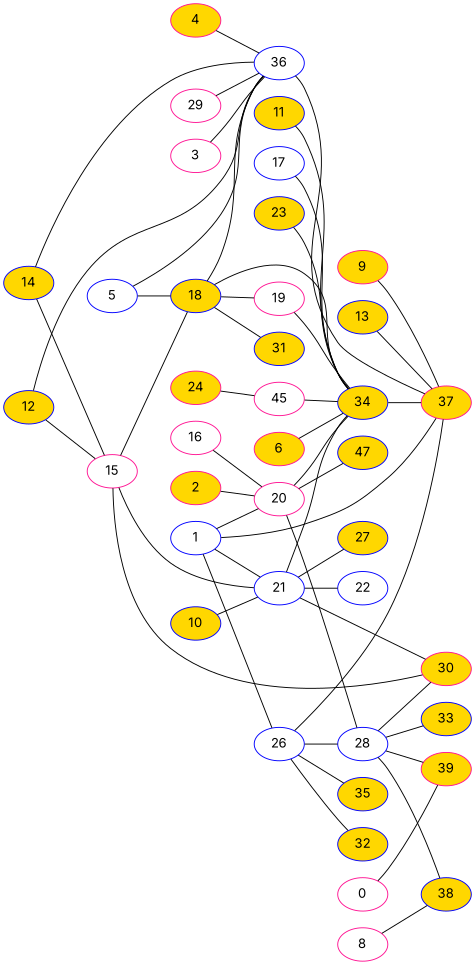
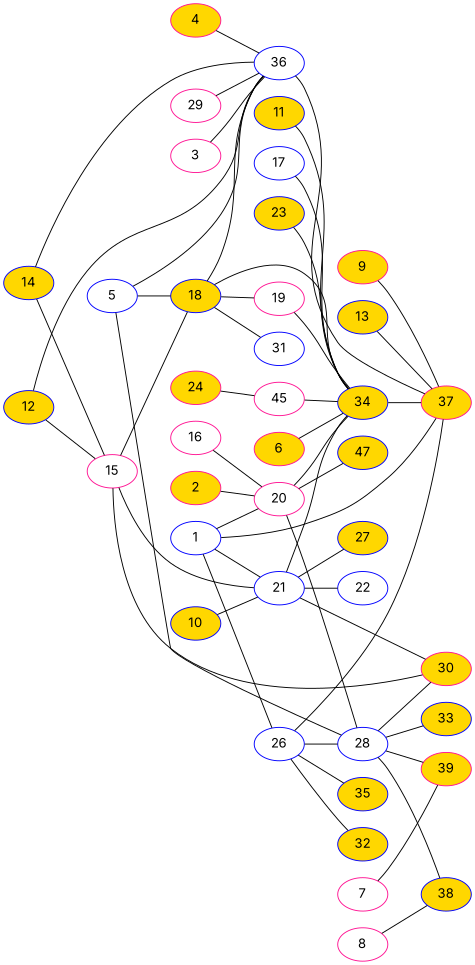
(279, 349) -> (279, 349)
none -> (158, 575)
(363, 894) -> (363, 894)
